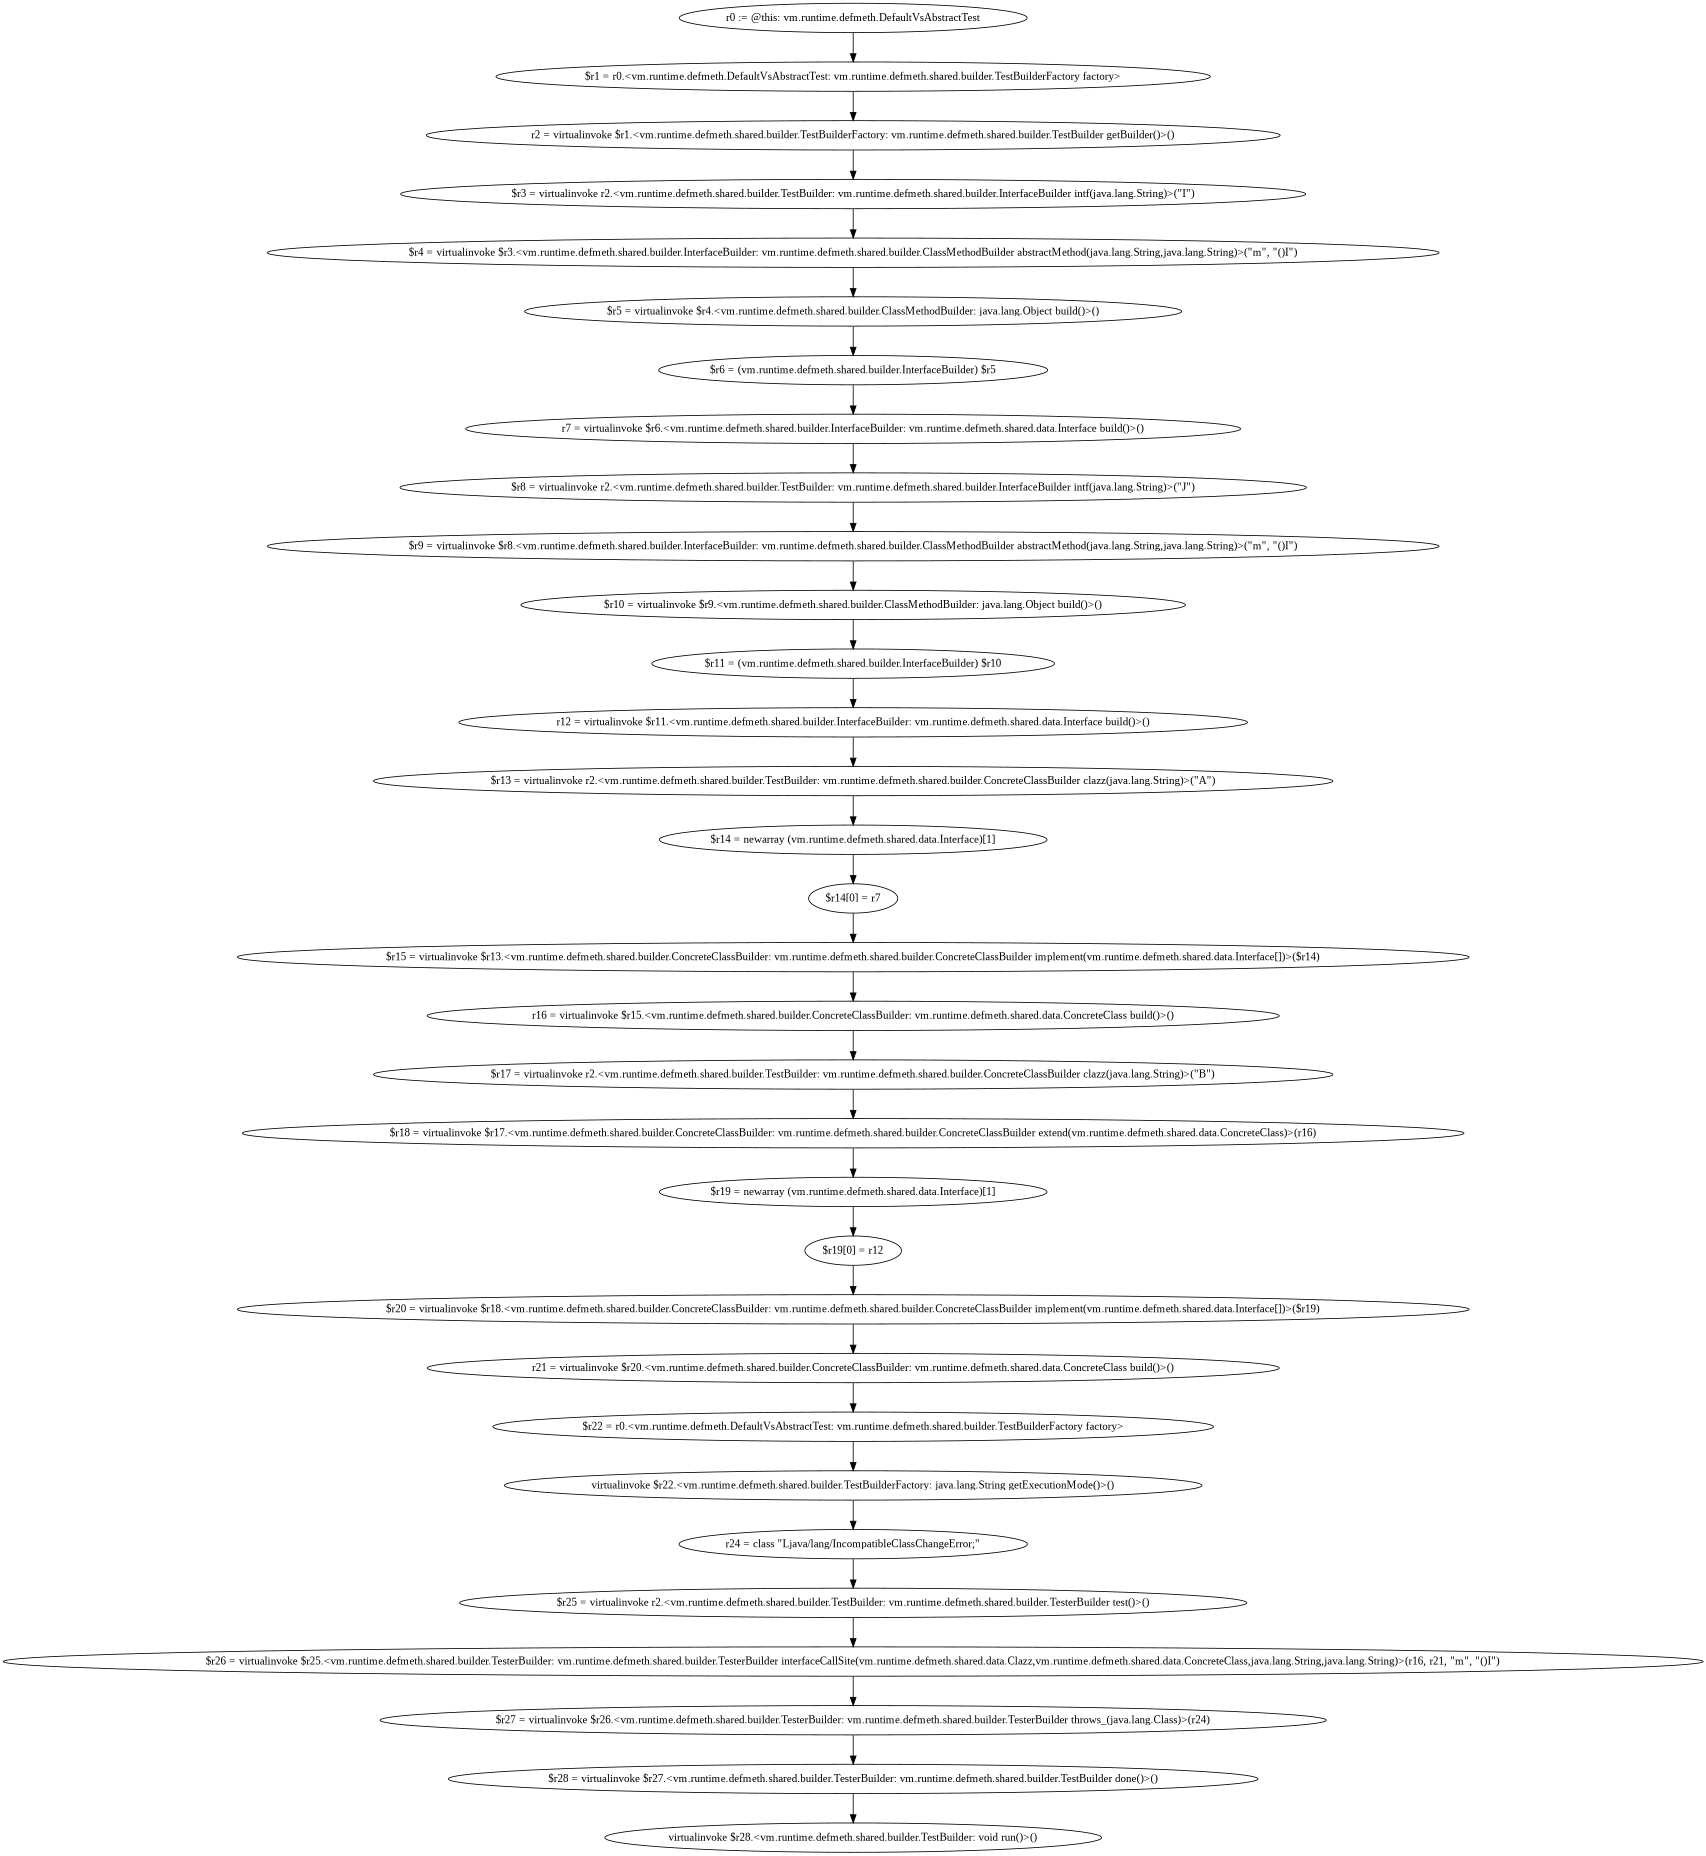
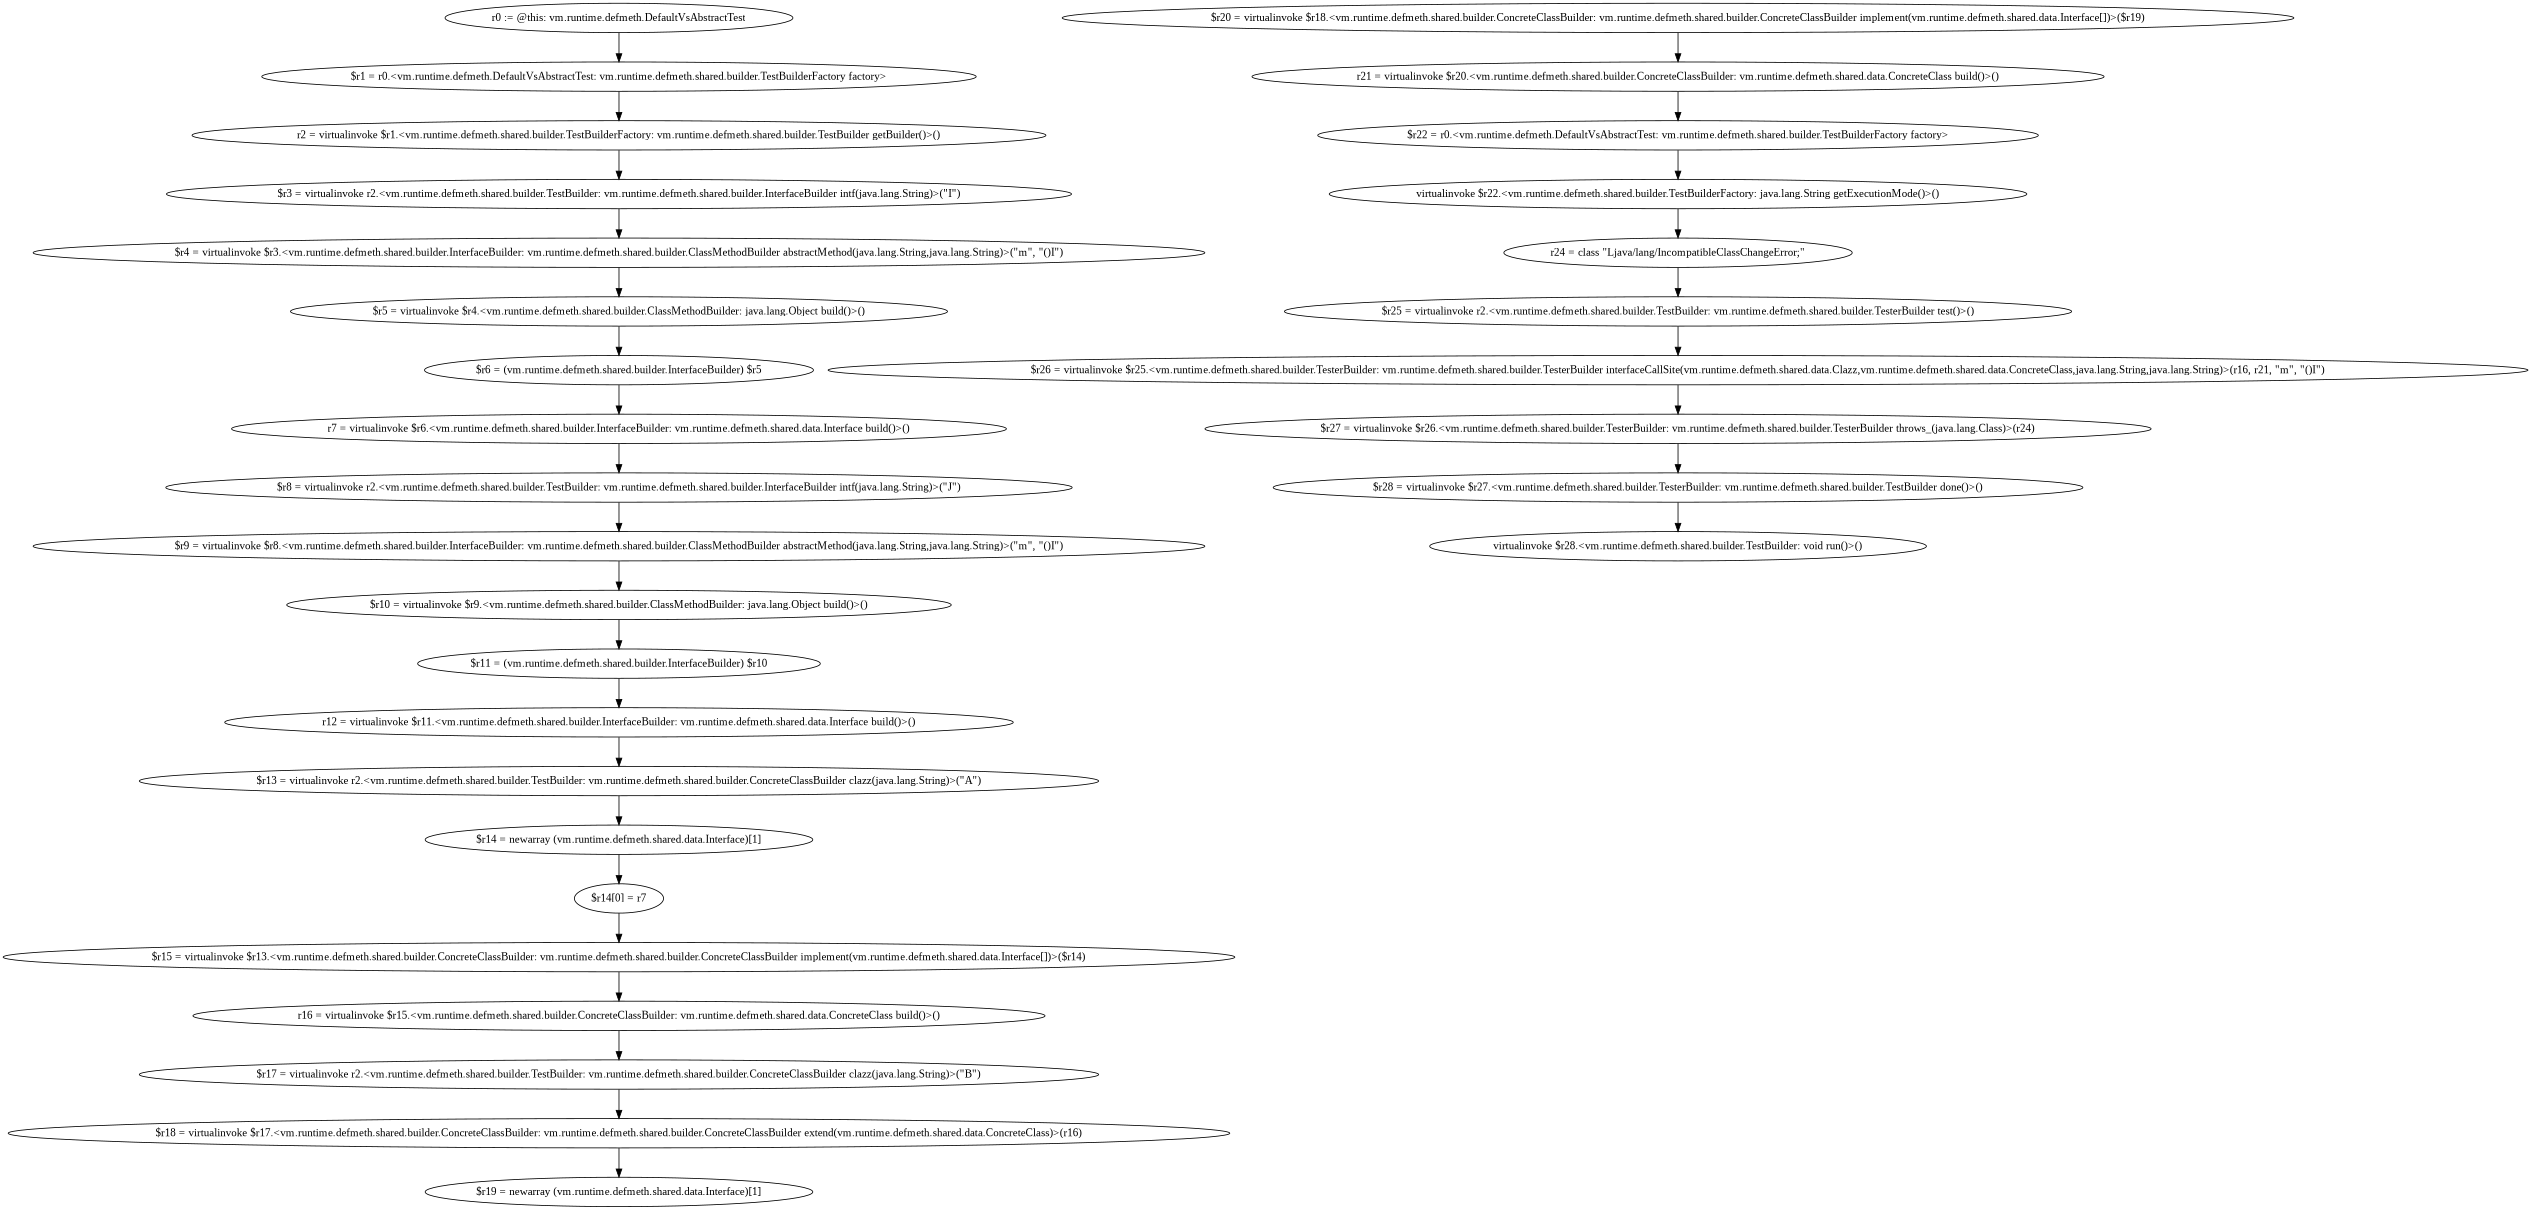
(853, 1251) -> none
